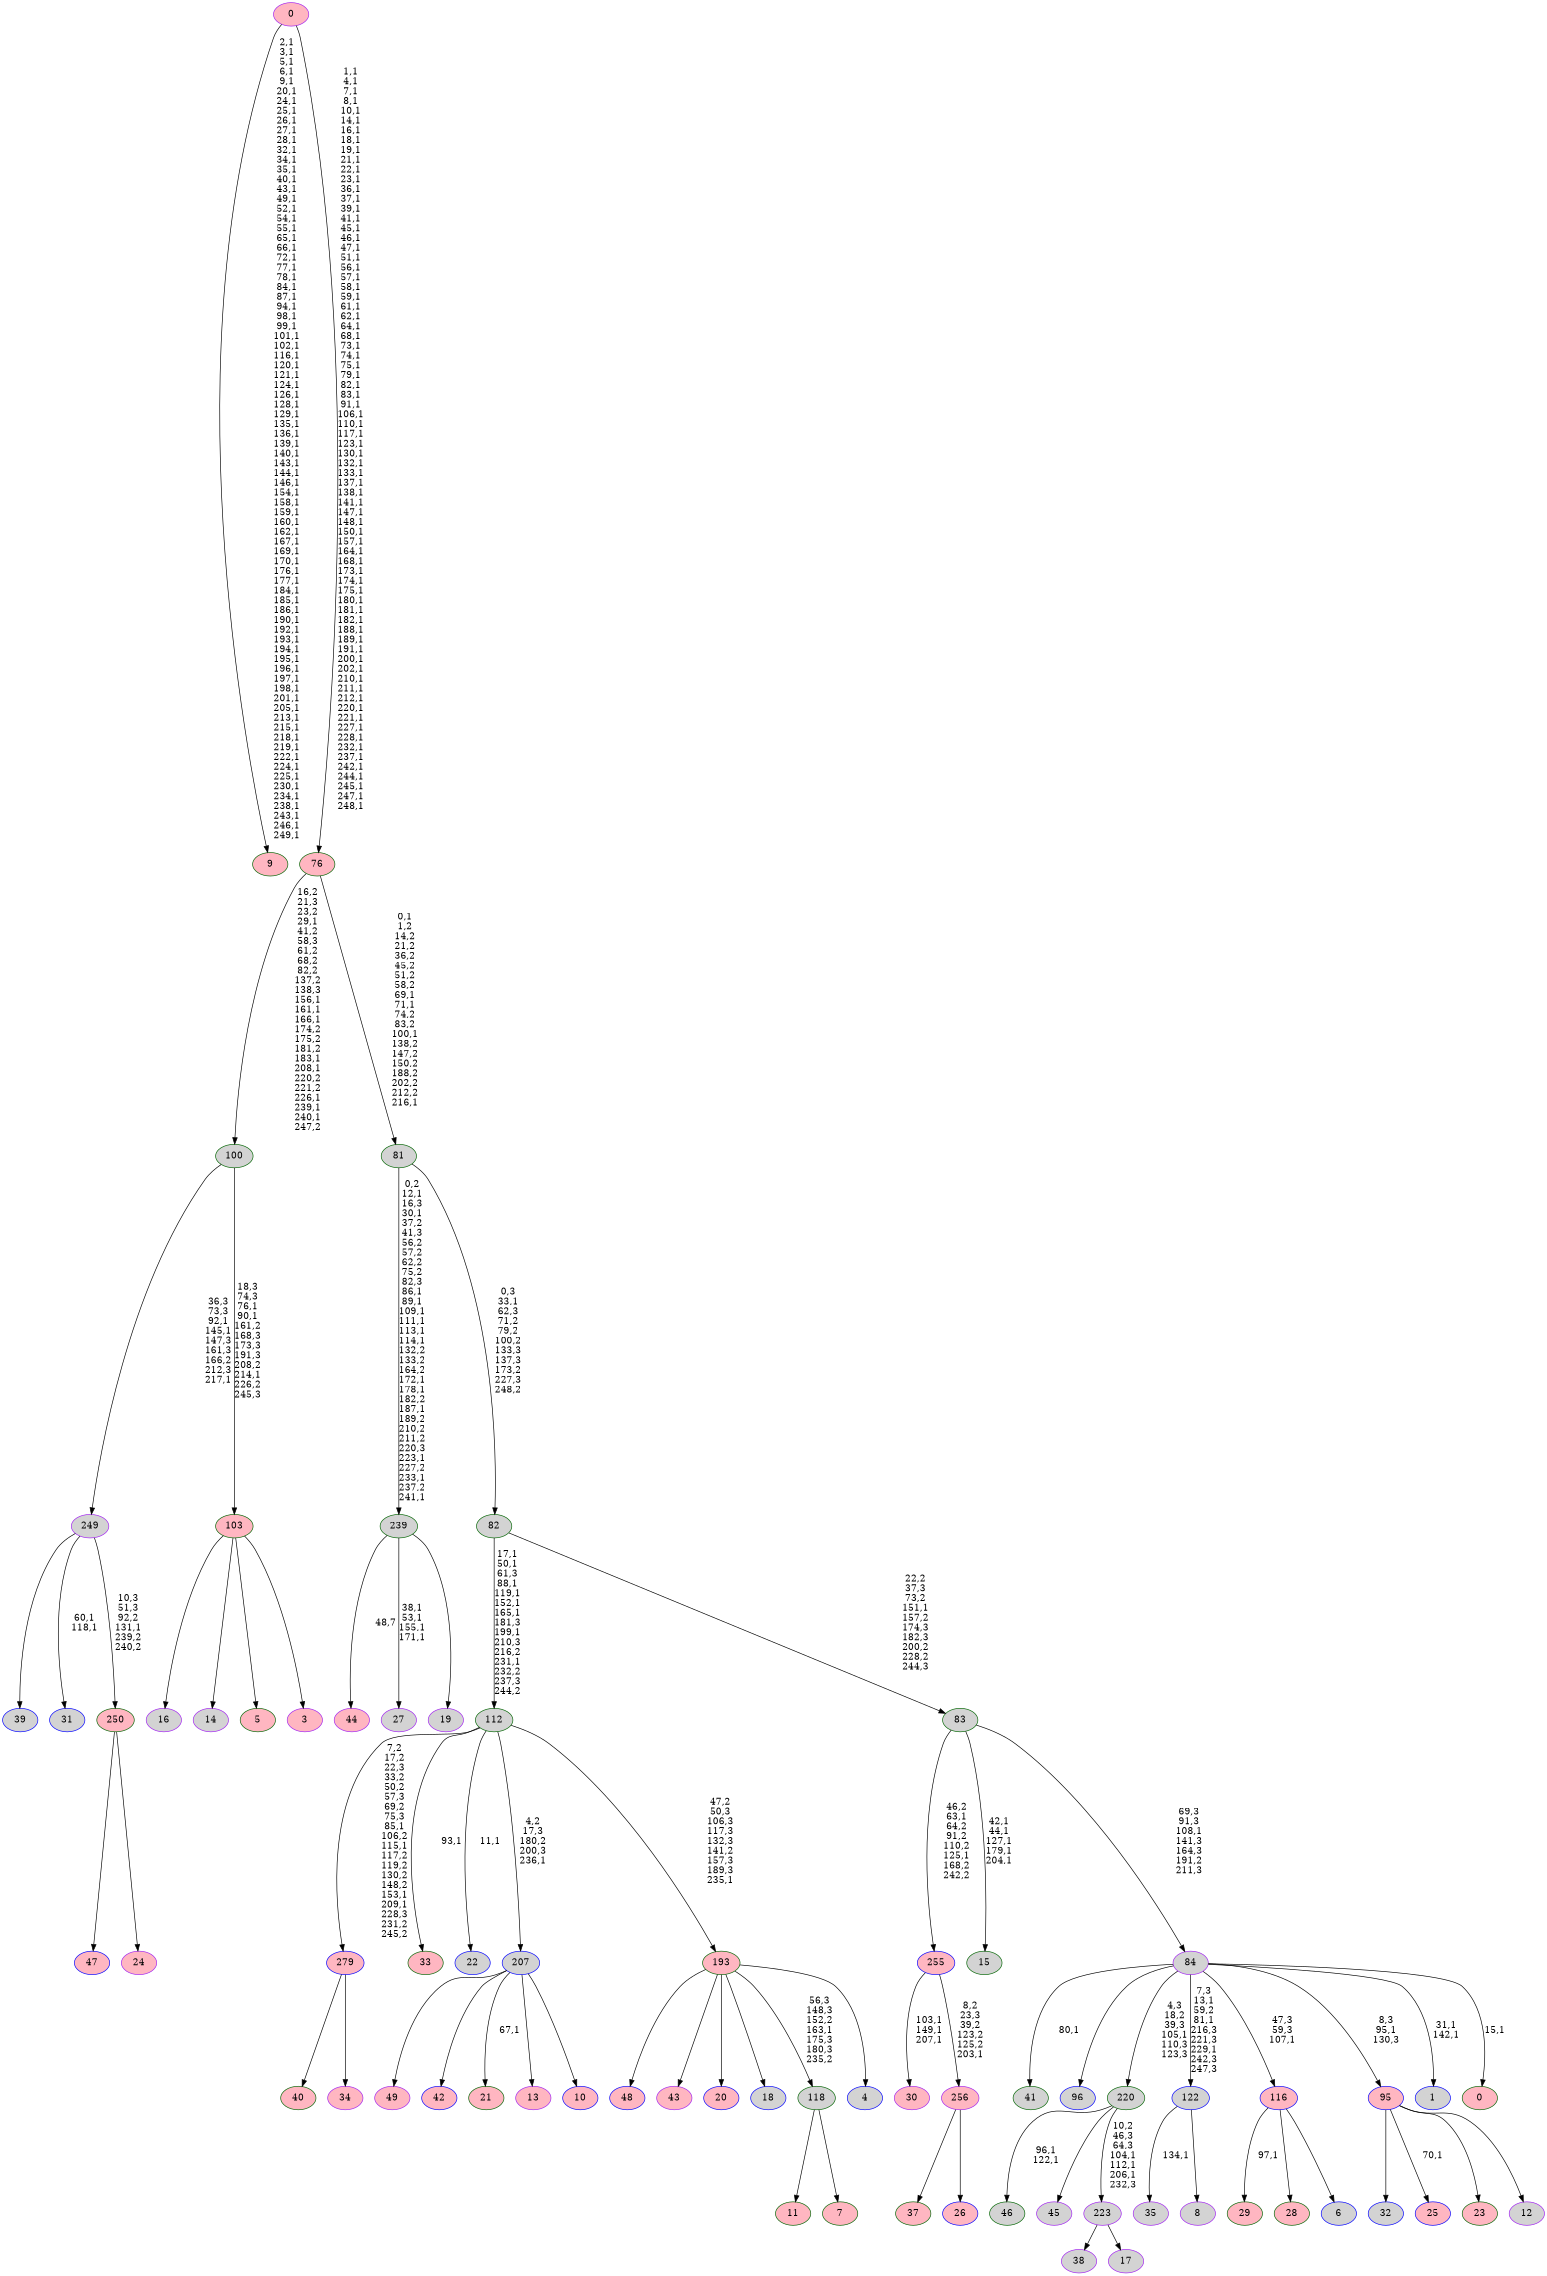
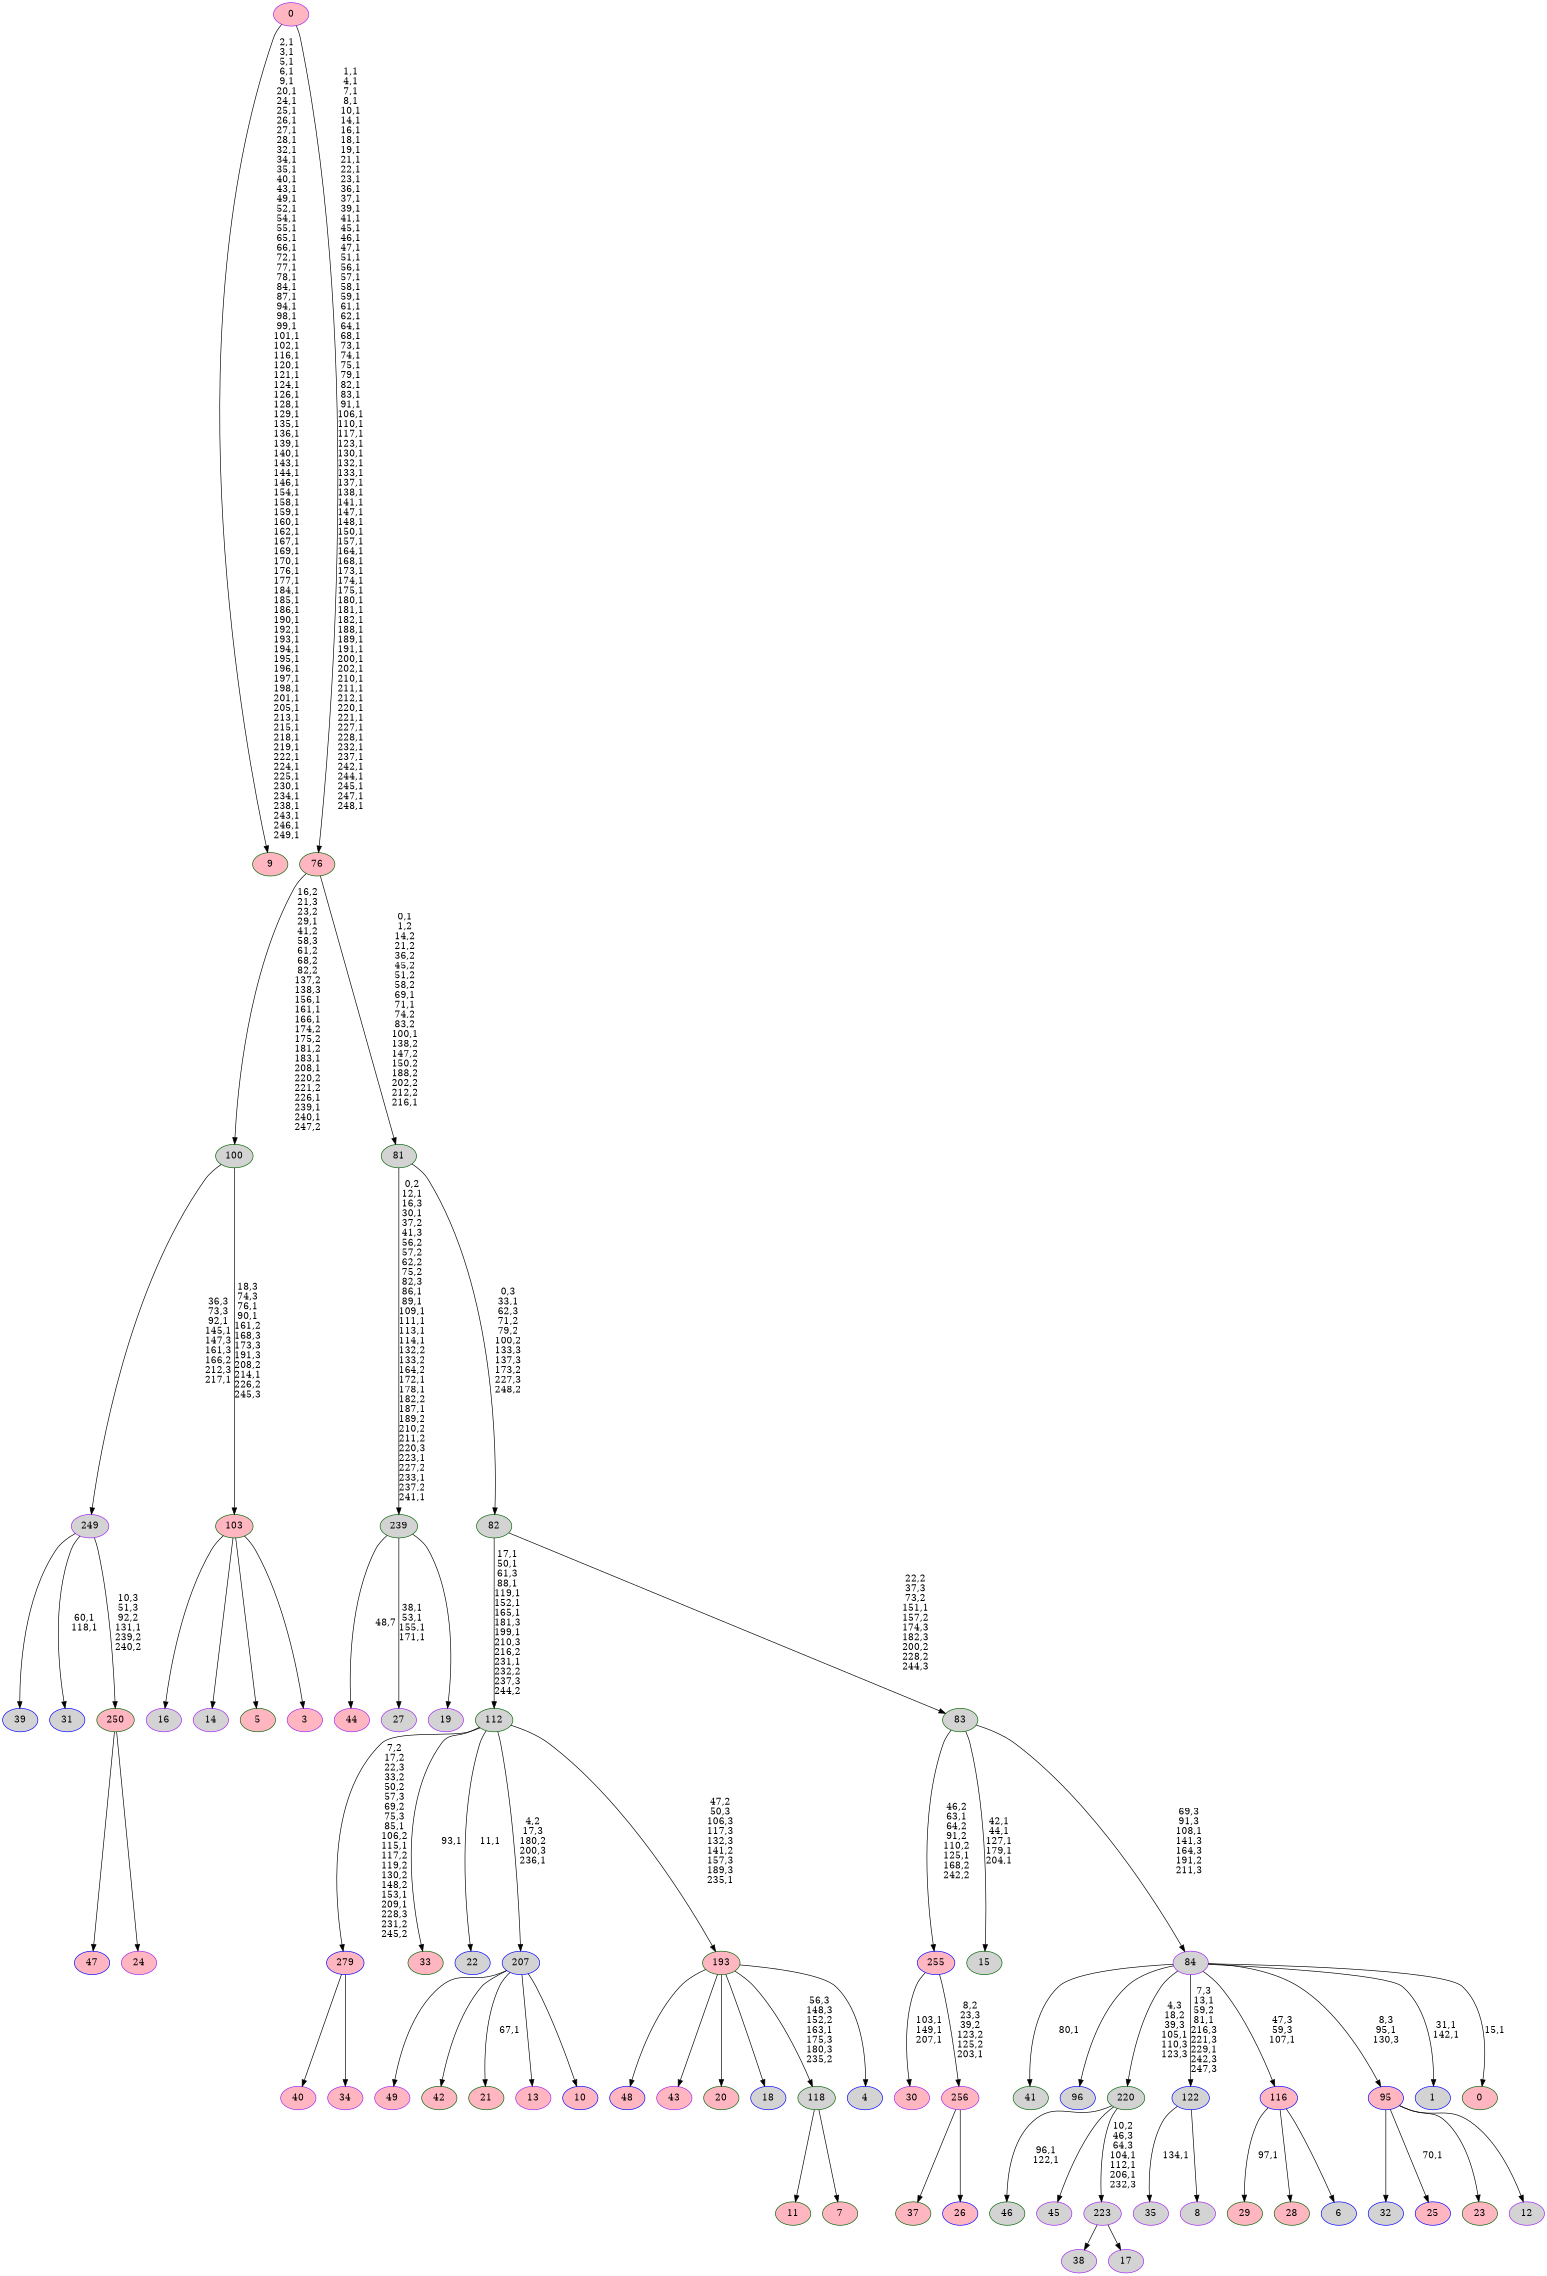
(298, 2098) -> (298, 2098)
(439, 2098) -> (439, 2098)
(721, 2098) -> (721, 2098)
